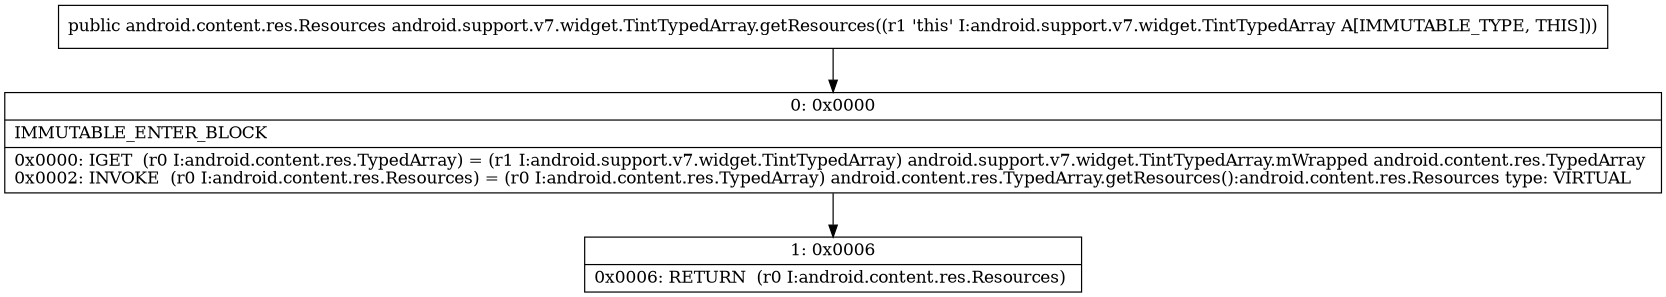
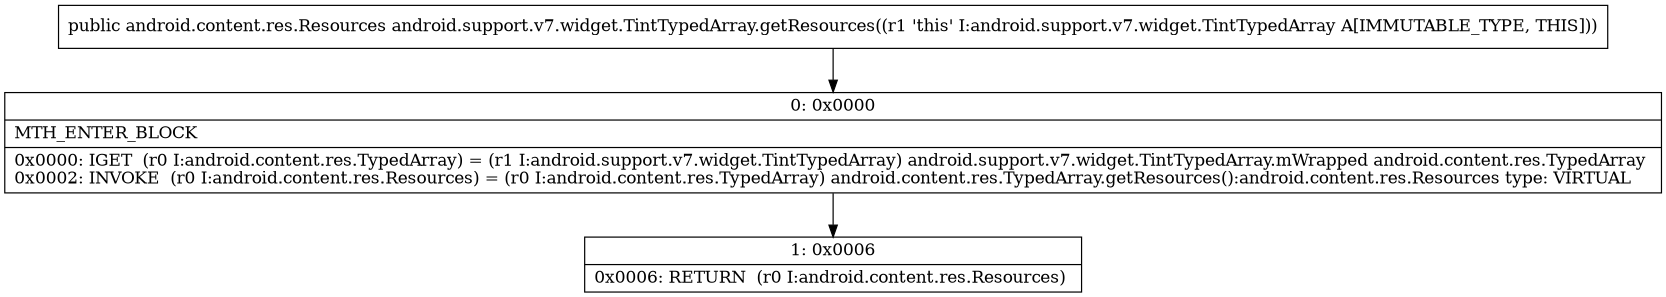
(141, 133) -> (106, 133)
